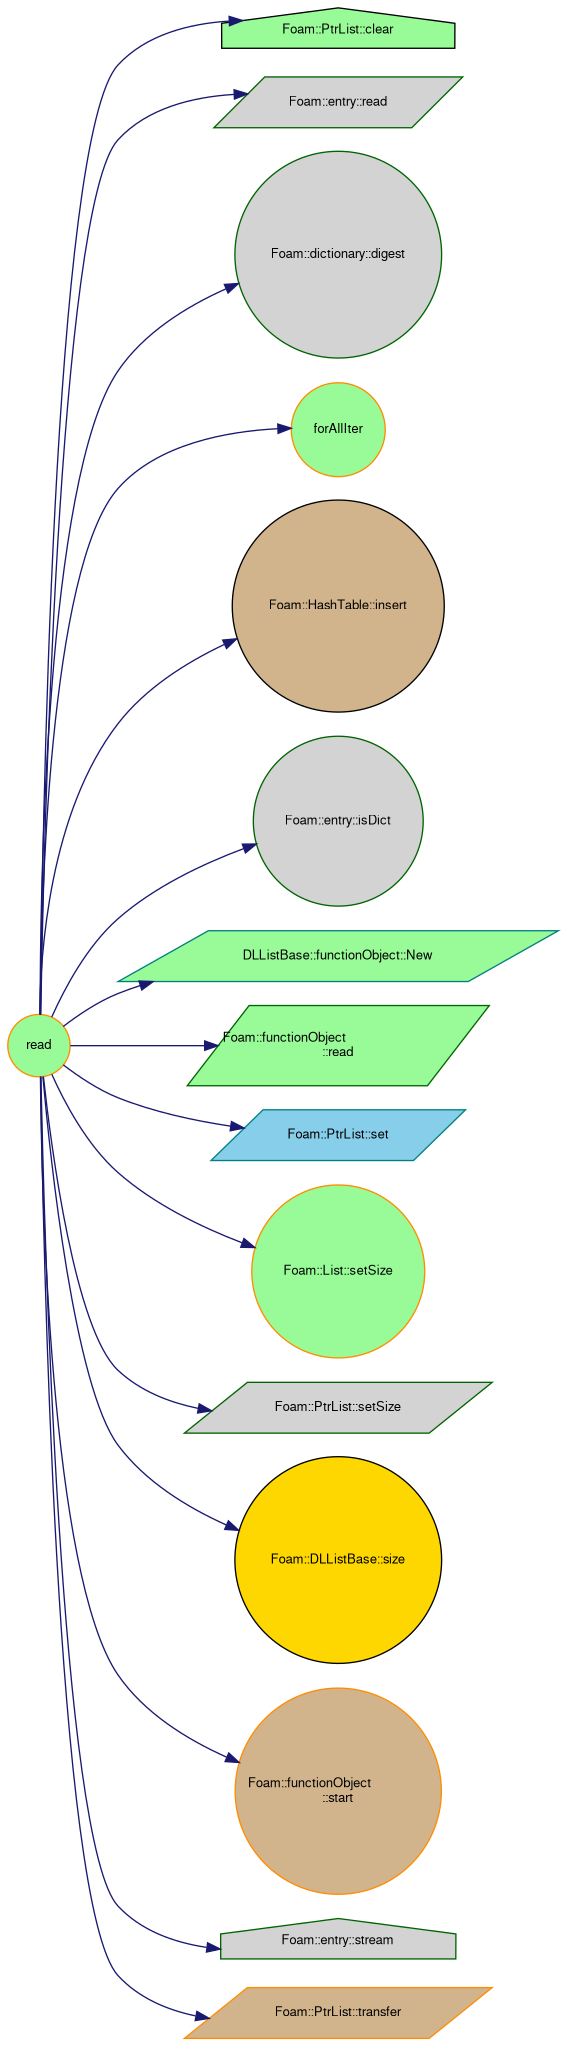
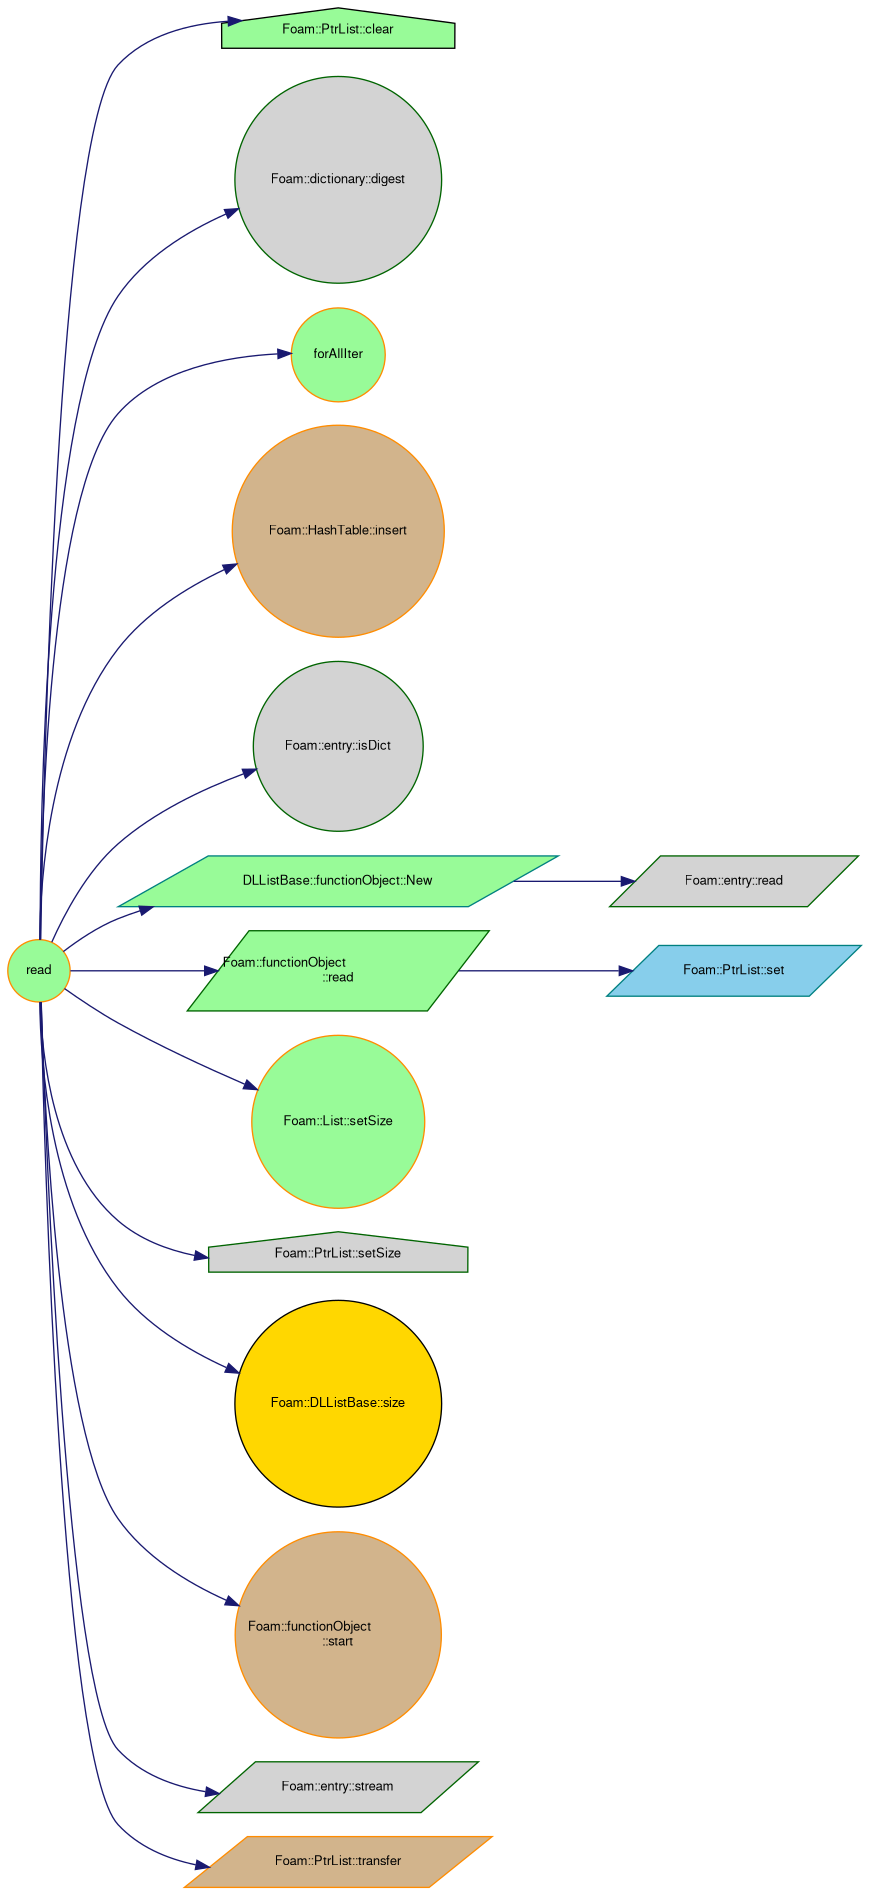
(75, 334) -> (567, 881)
(338, 606) -> (338, 531)
(143, 1107) -> (539, 971)
(338, 1408) -> (338, 1254)
(338, 1941) -> (338, 1787)
